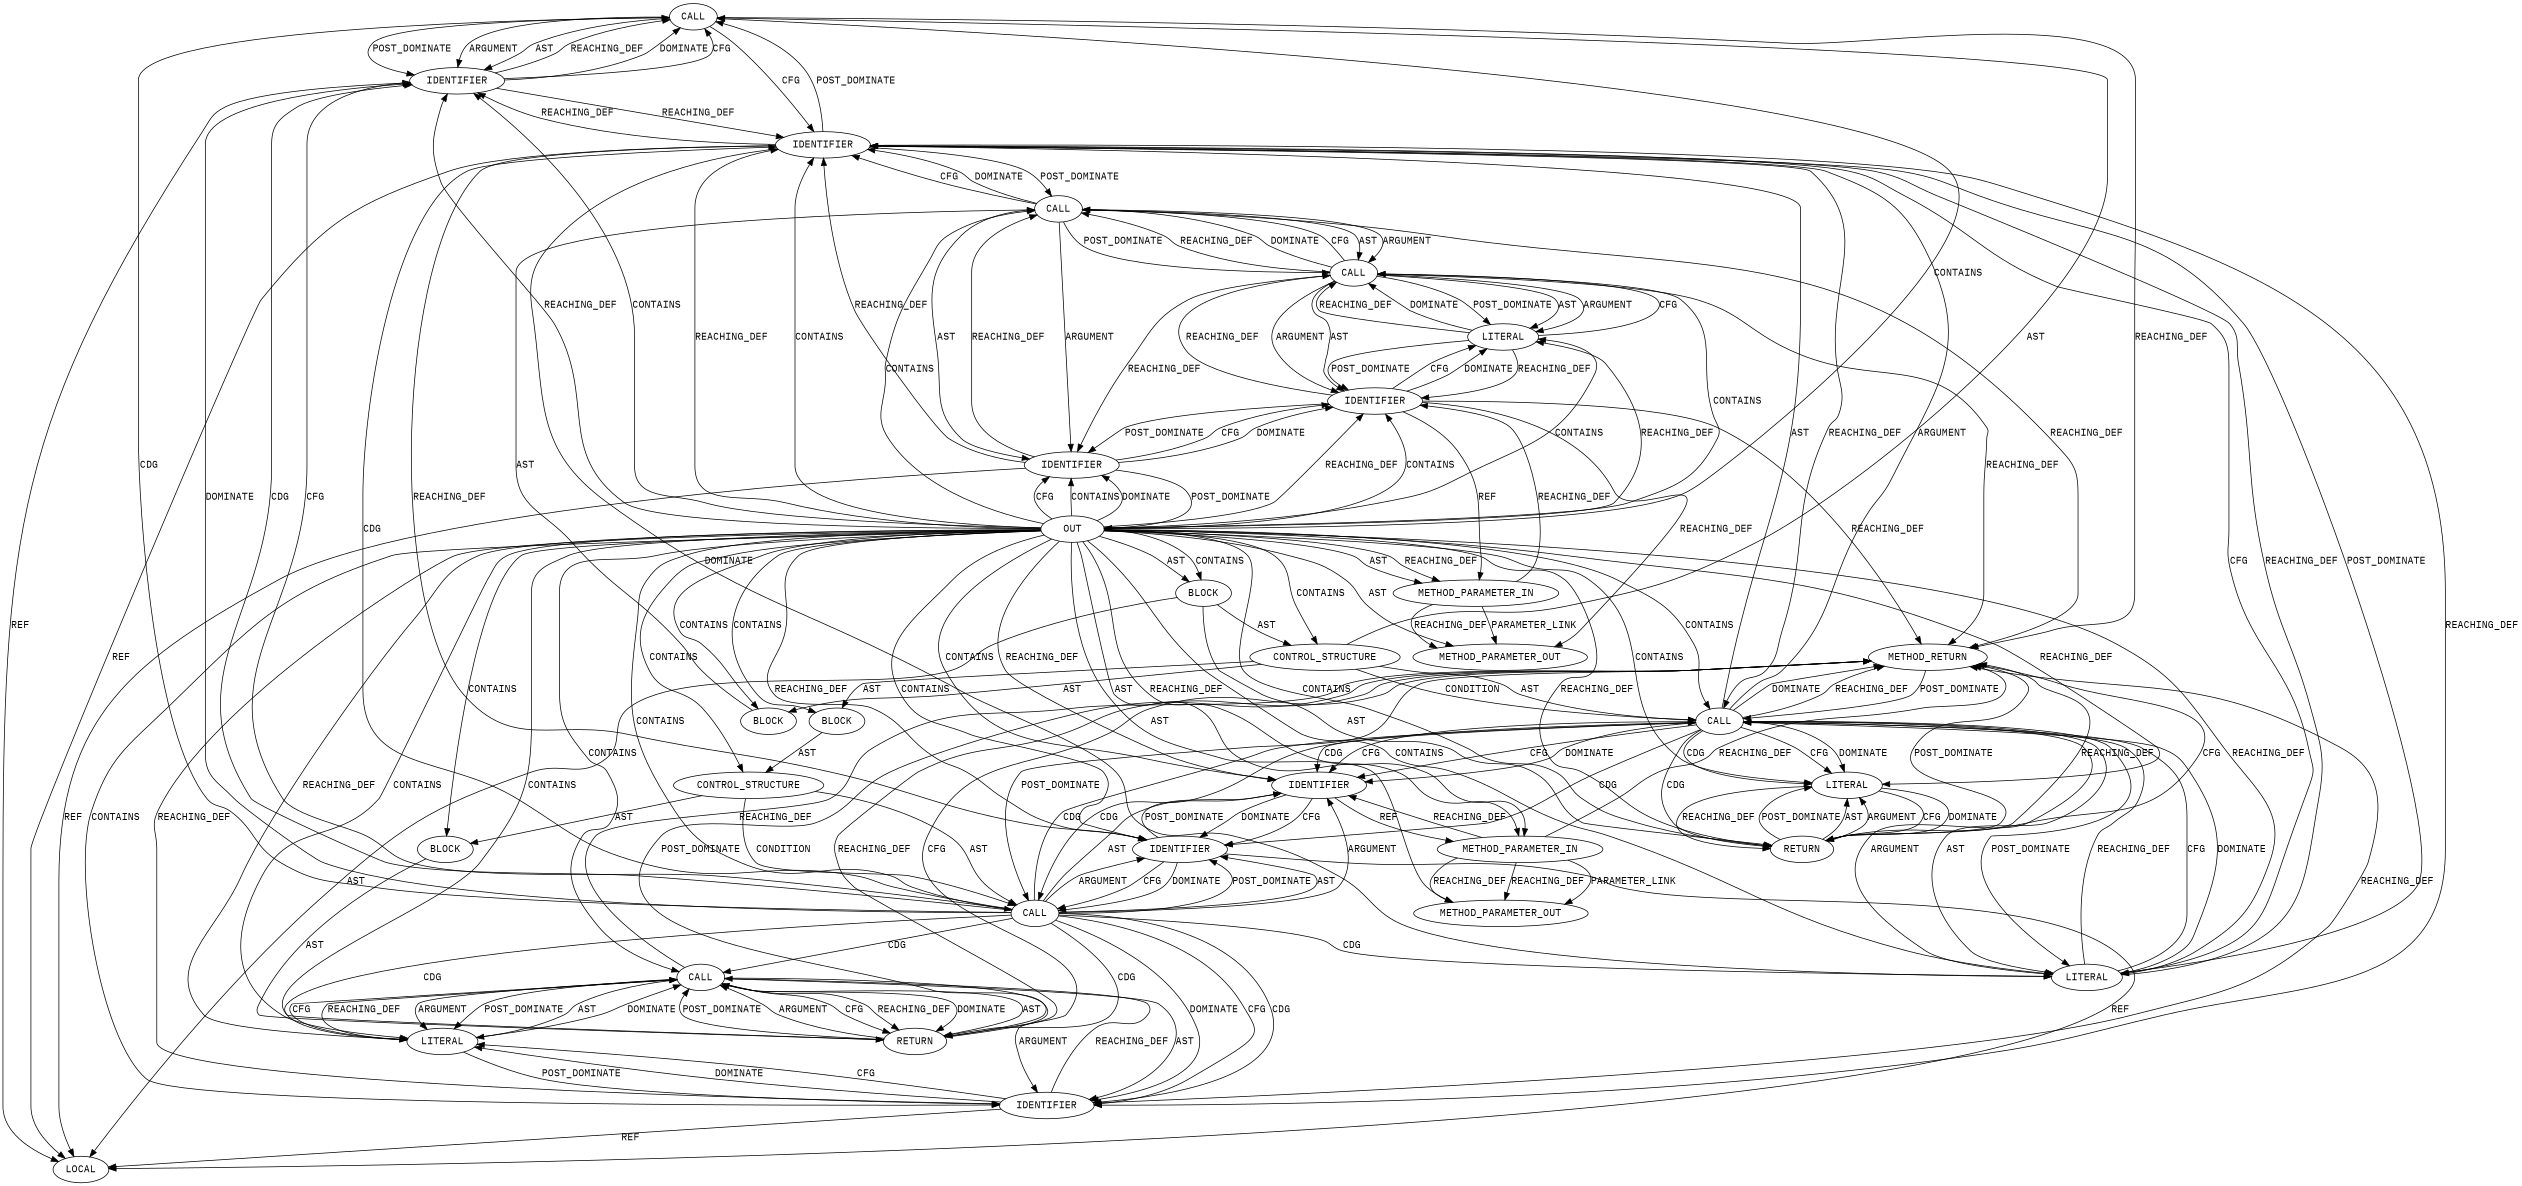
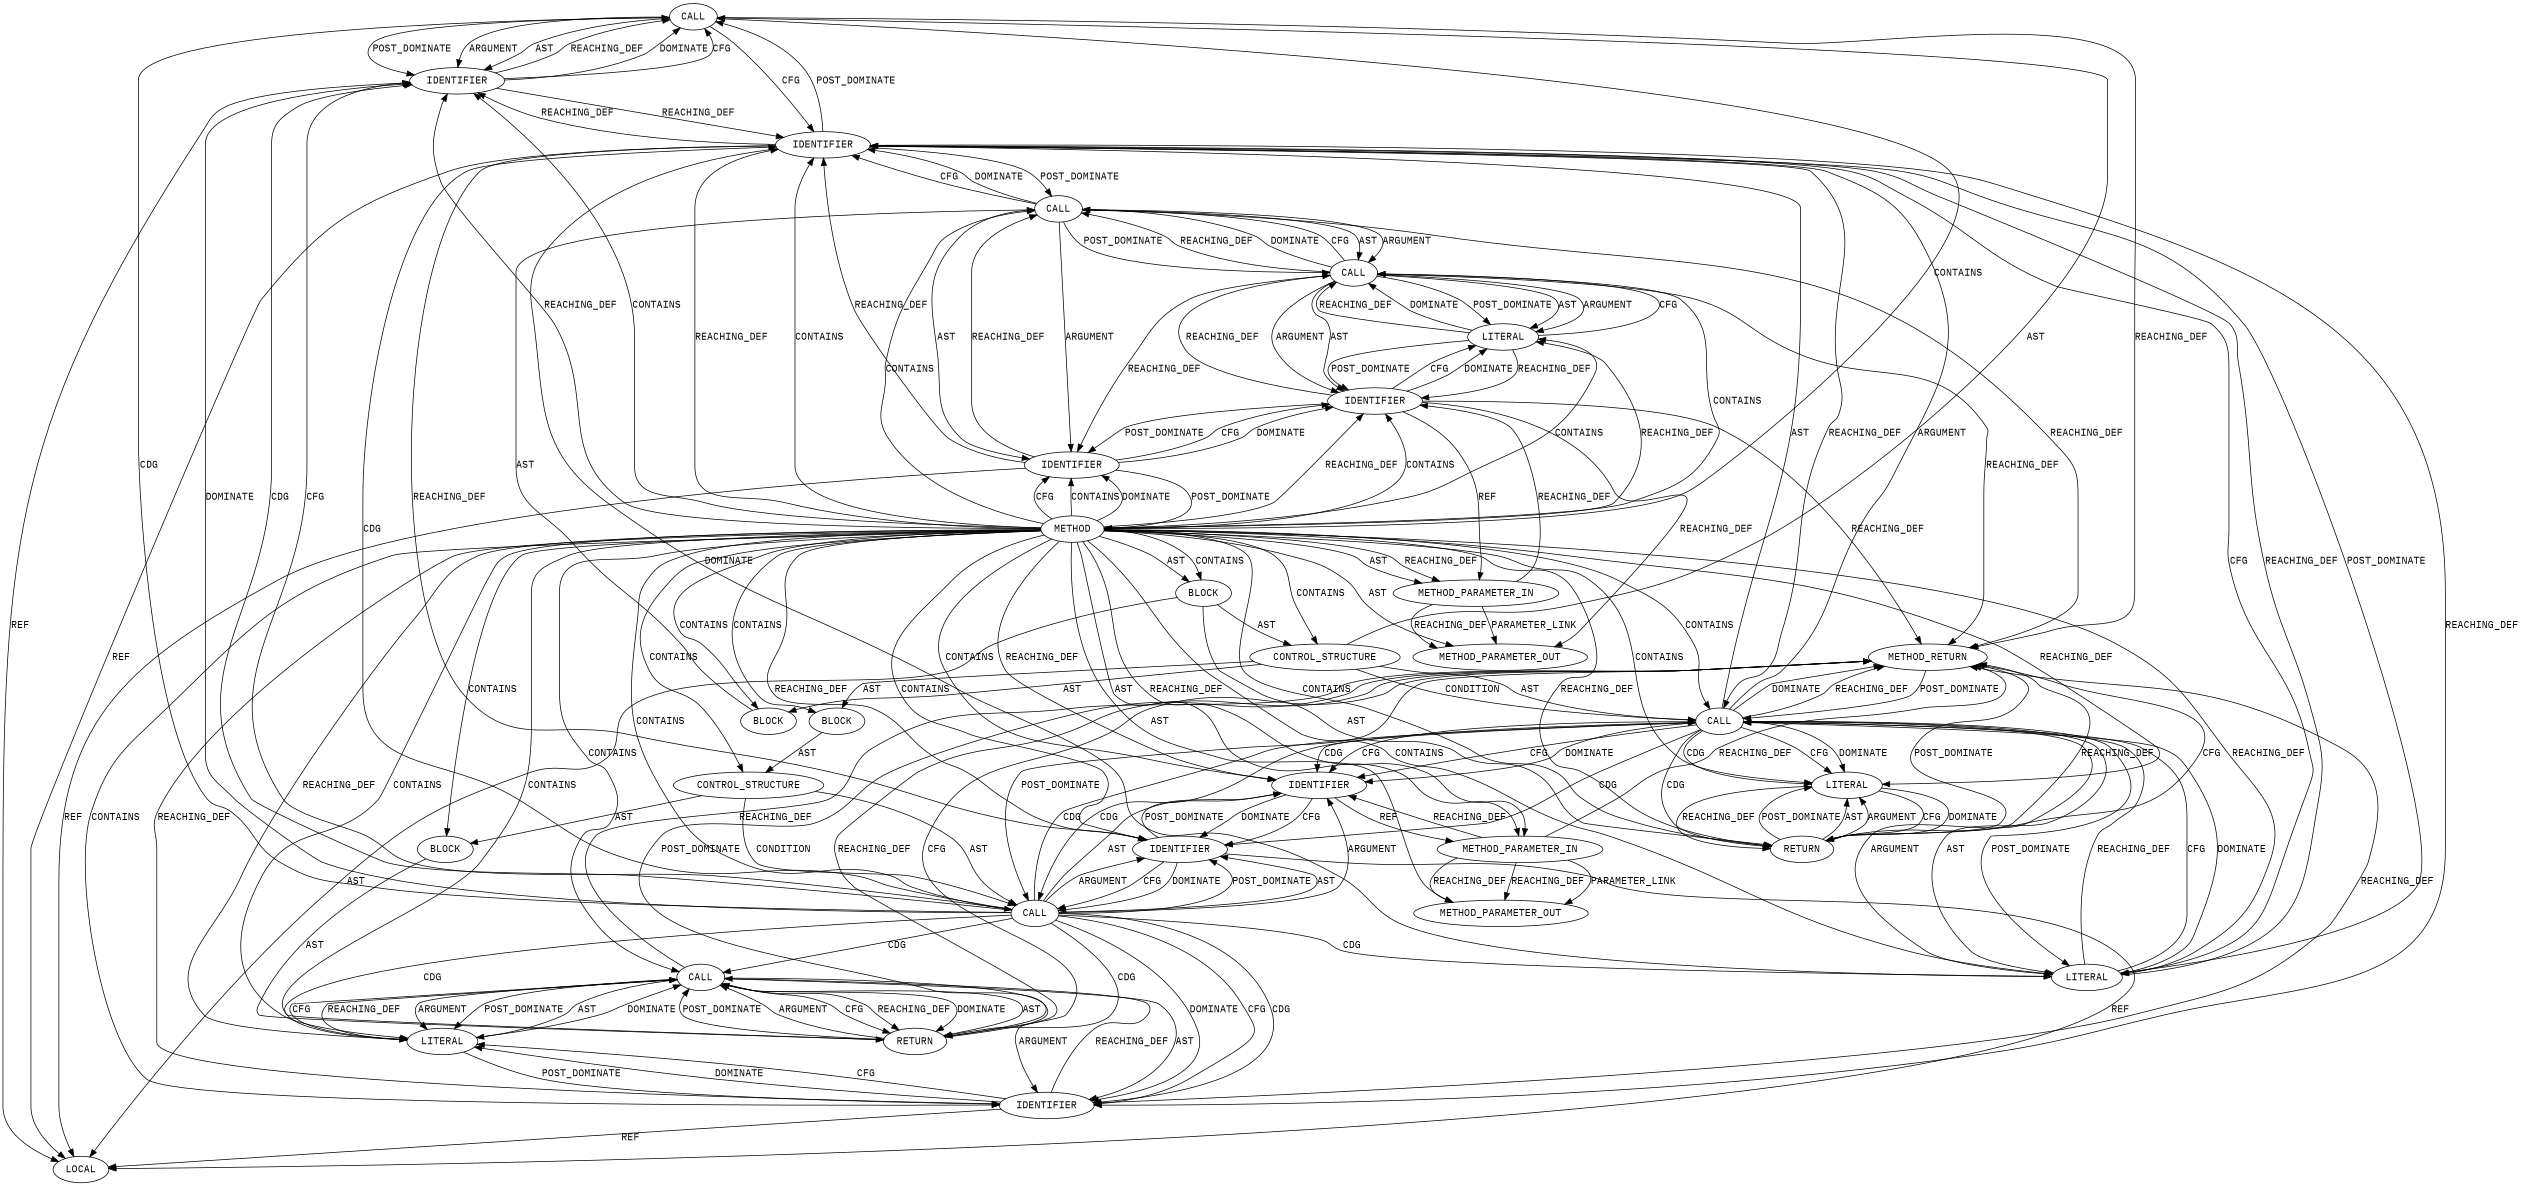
(1073, 529) -> (1073, 529)
